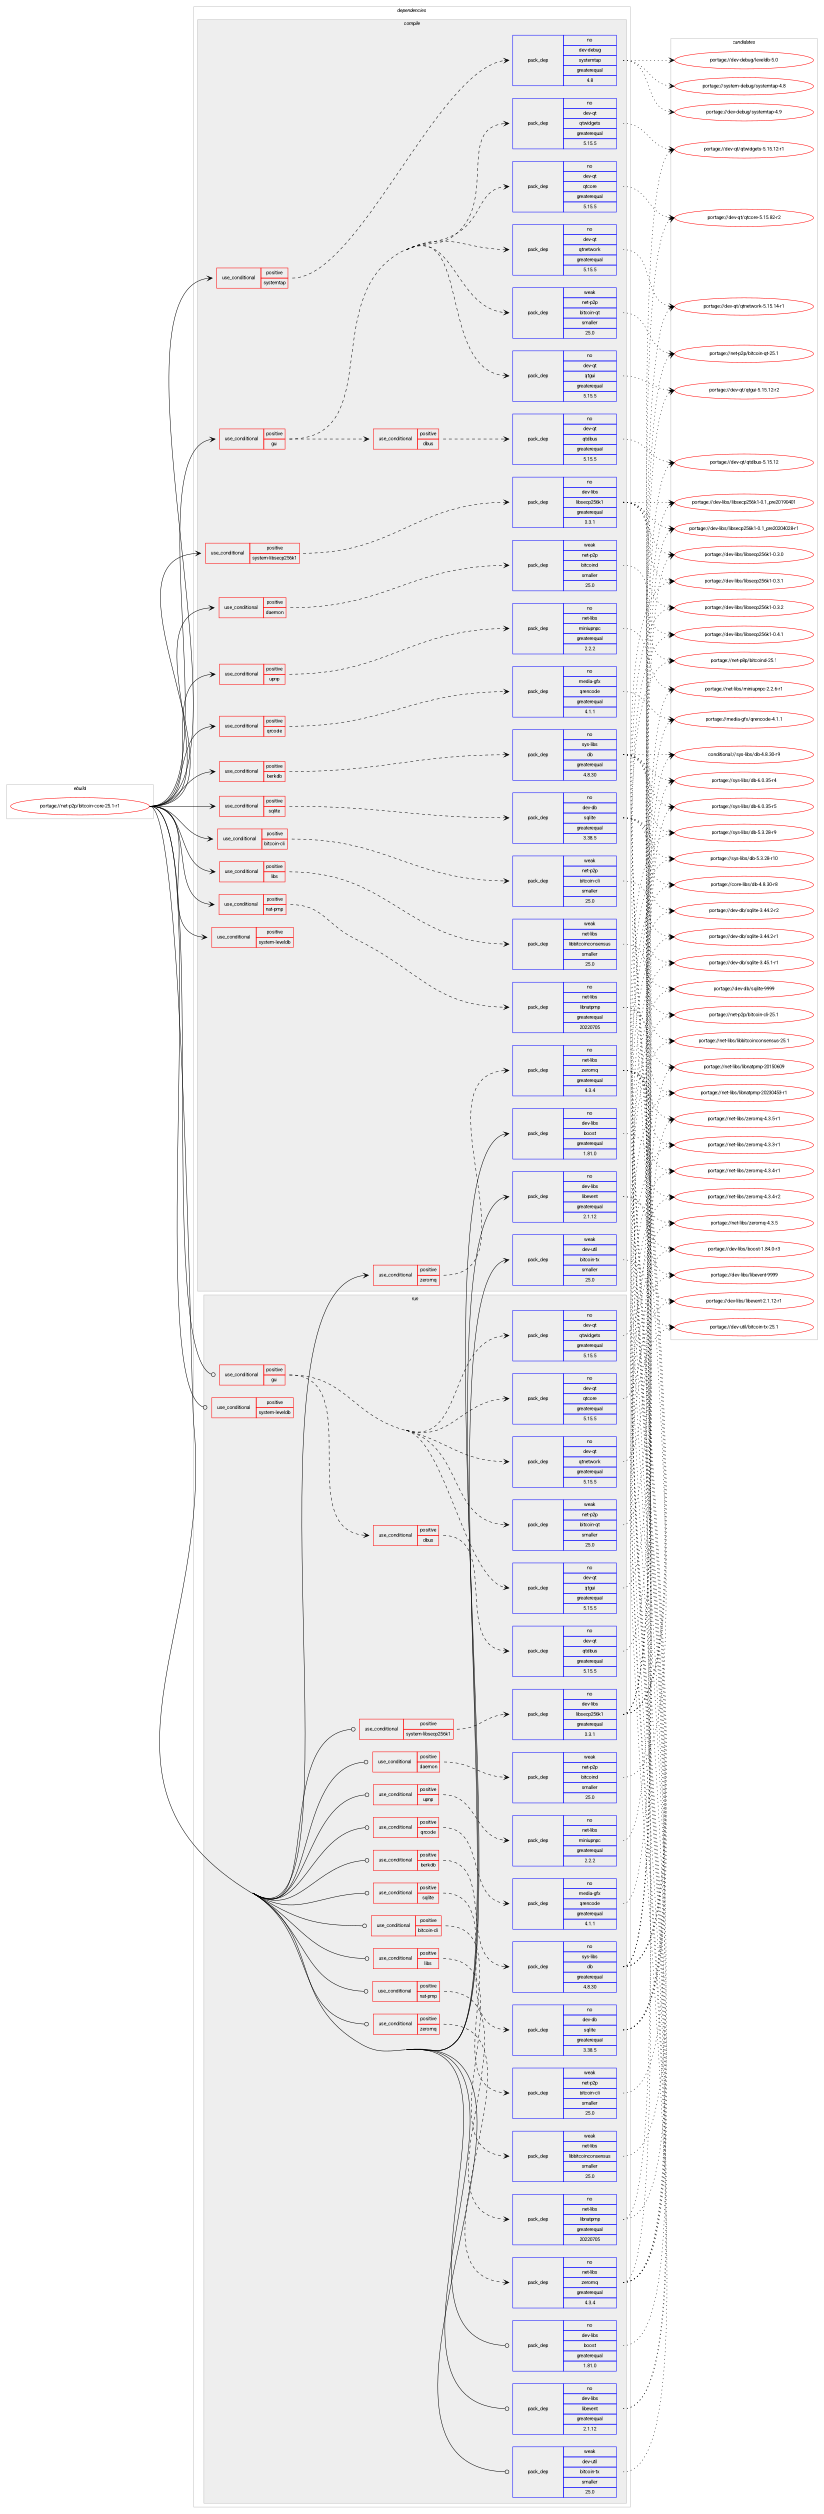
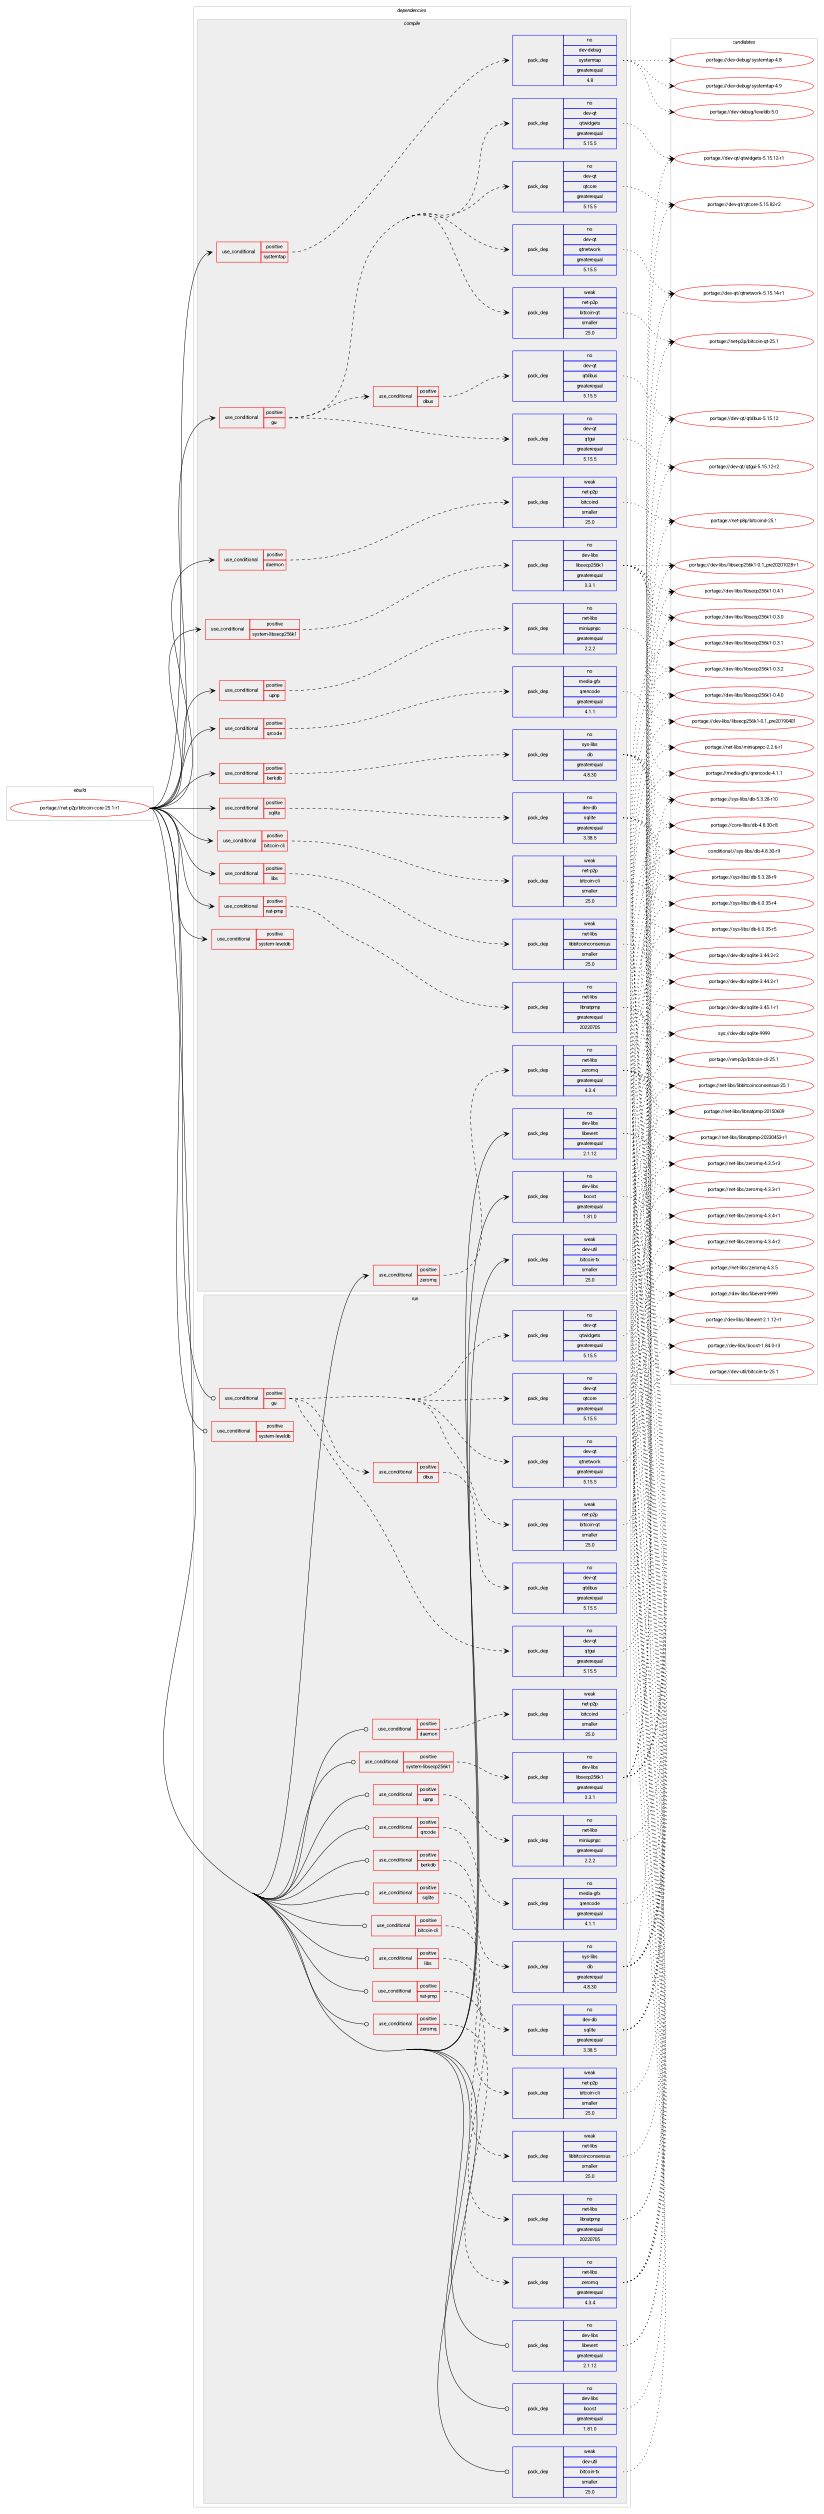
(744, 86) -> (744, 60)
(744, 529) -> (744, 565)
none -> (744, 695)
(744, 989) -> (744, 1034)
(744, 1119) -> (744, 1164)
